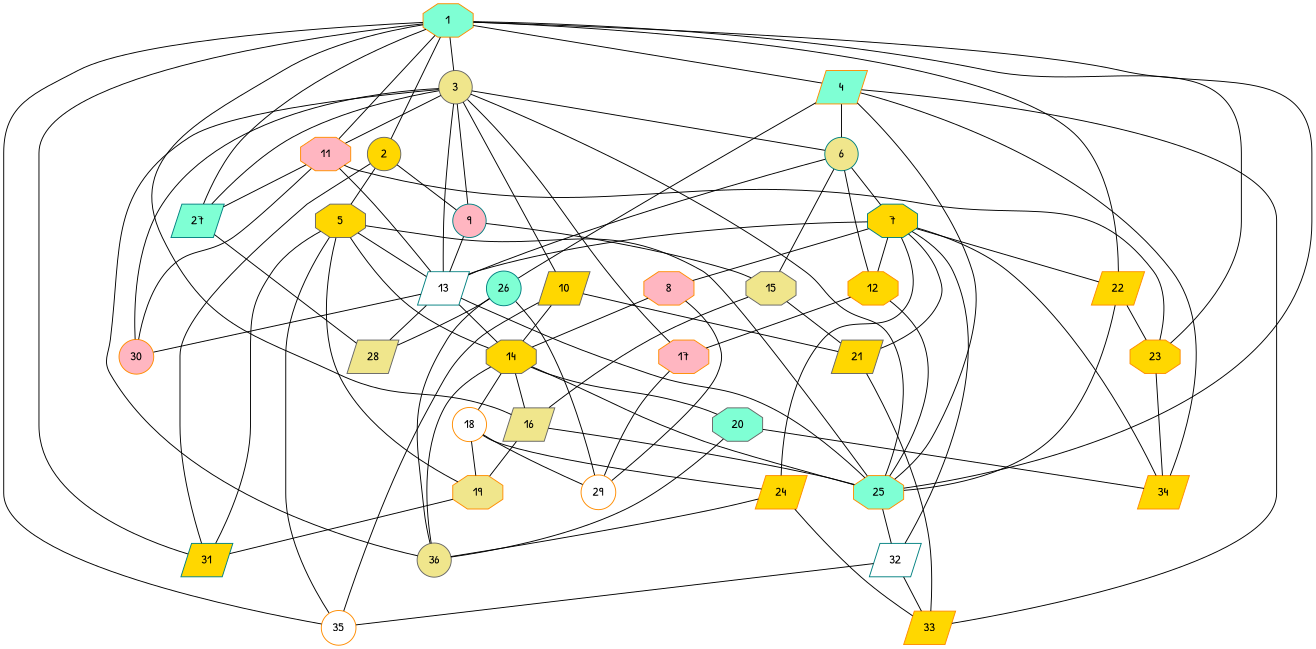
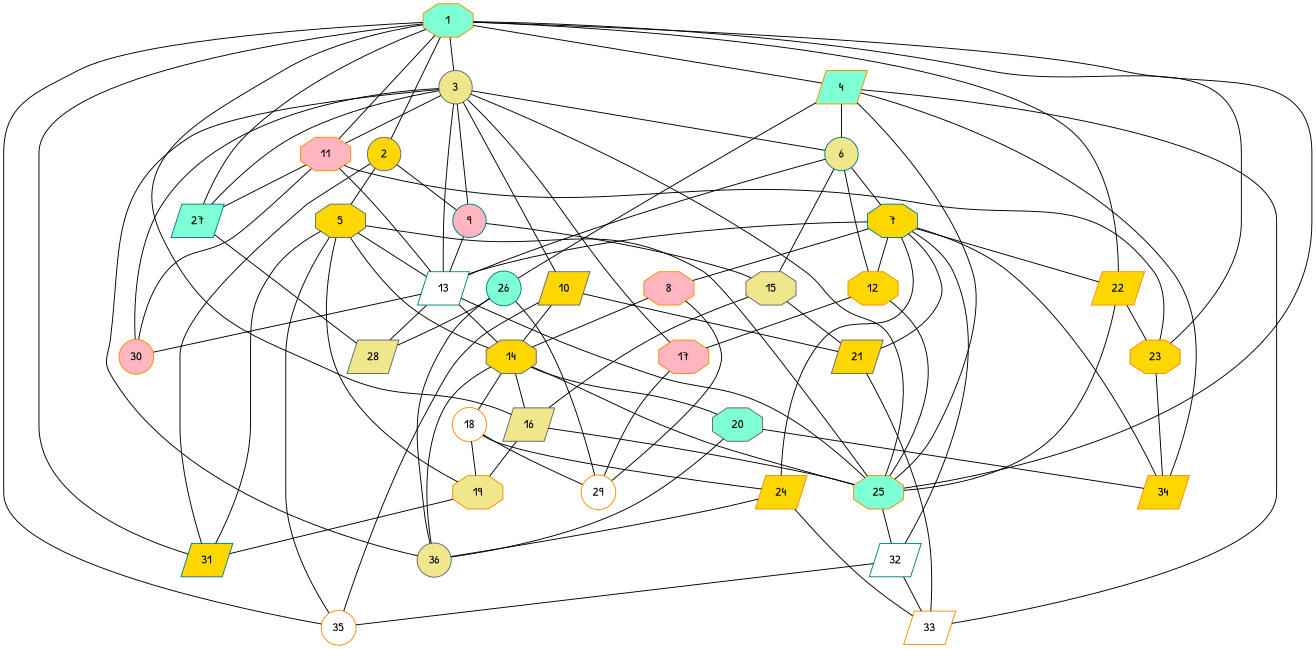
(930, 628) -> (930, 628)
